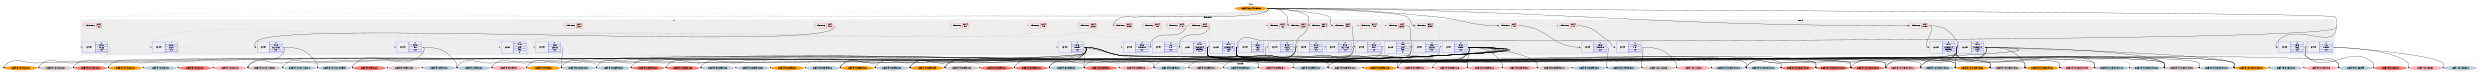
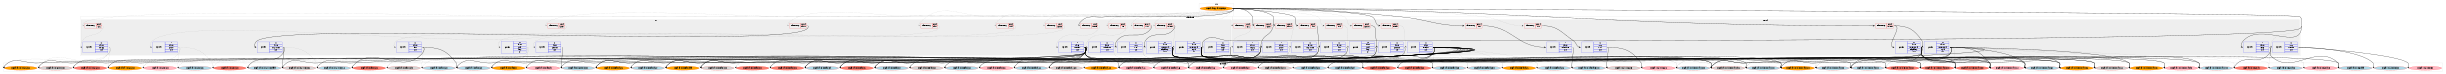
(56, 68) -> (56, 68)
(125, 68) -> (125, 68)
(1136, 68) -> none
